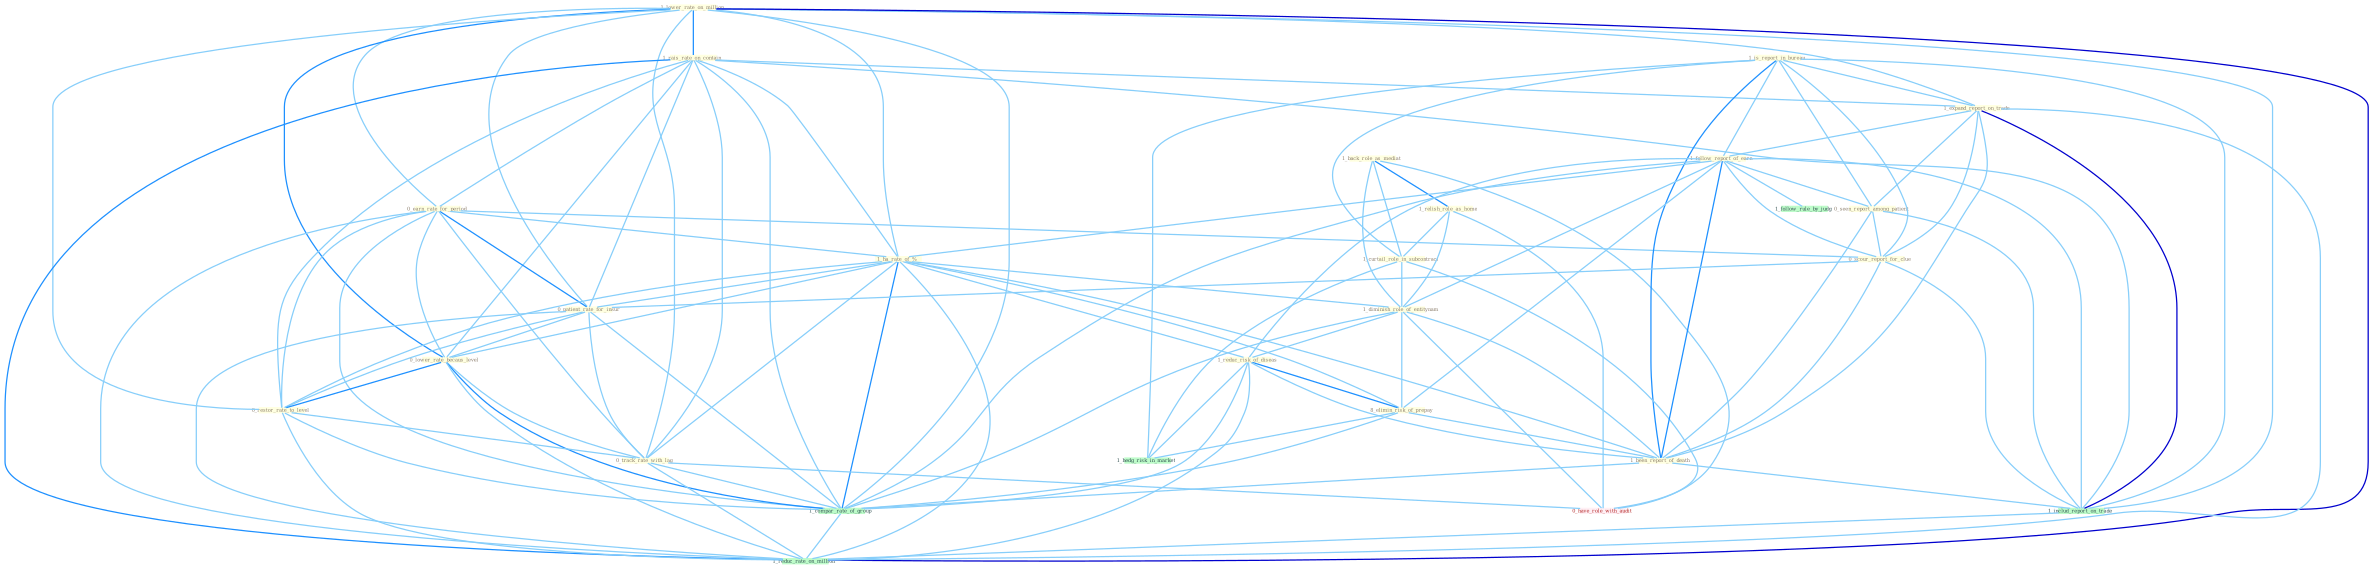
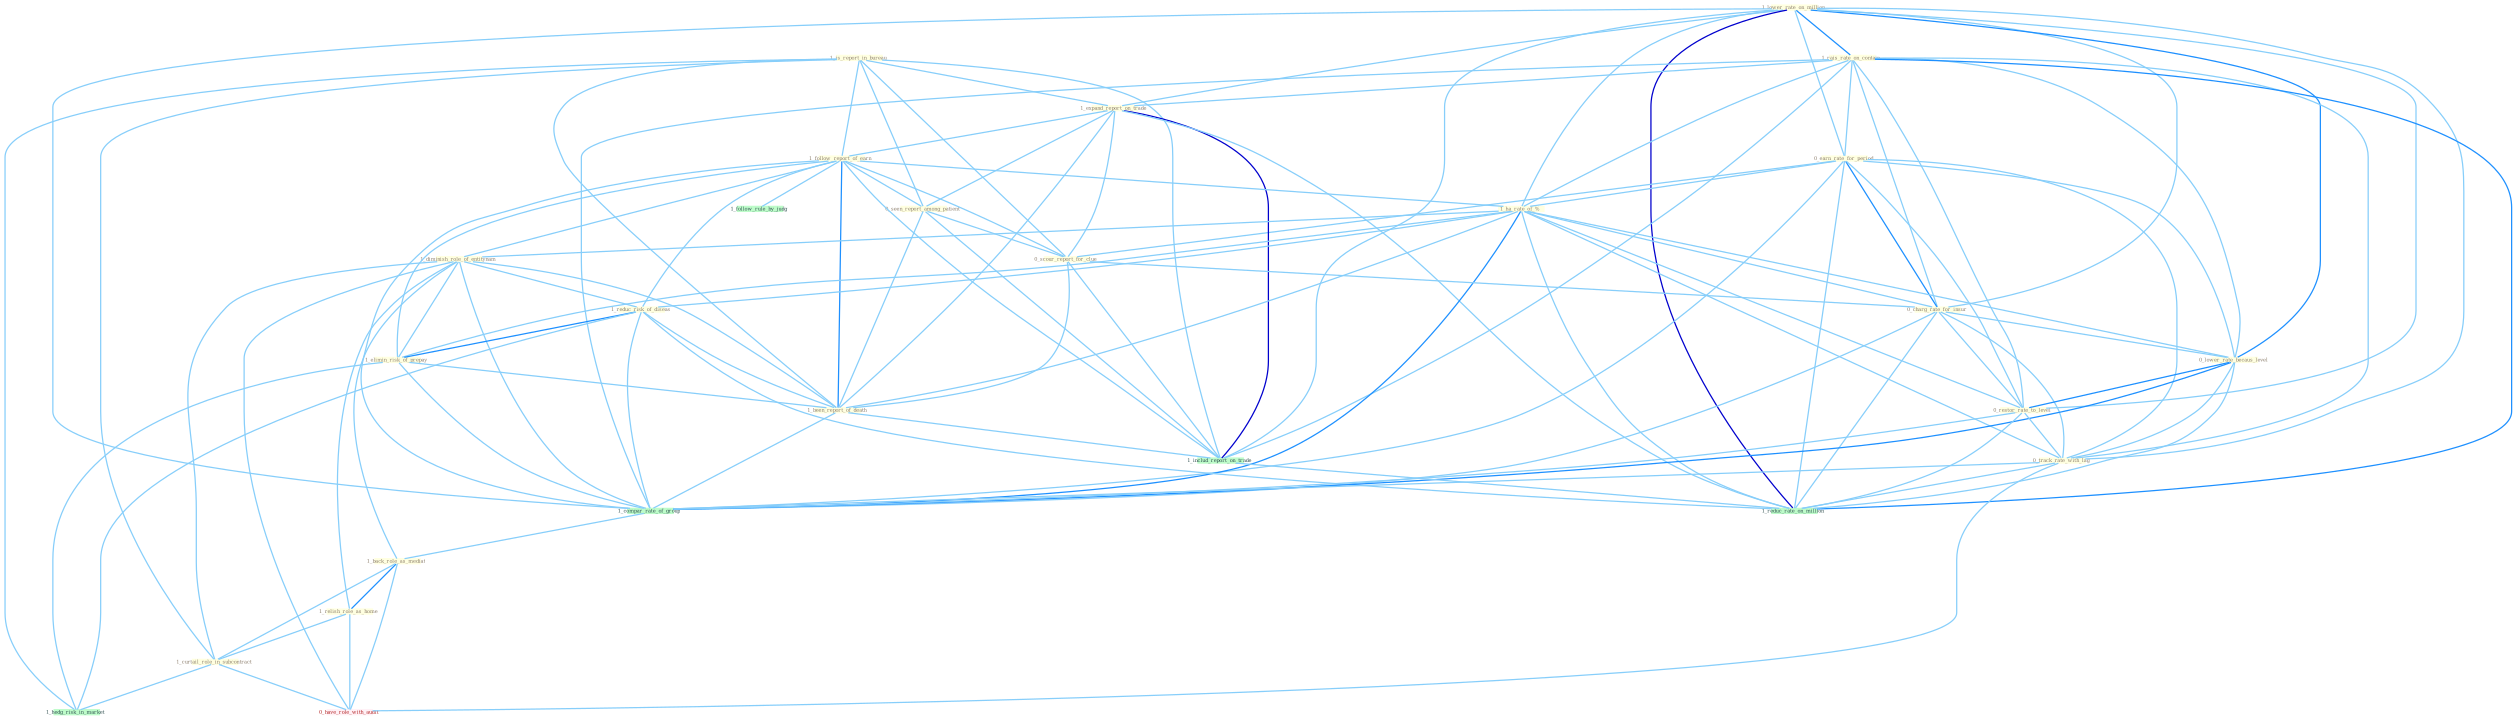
(1655, 239) -> (572, 172)
(589, 310) -> (1938, 310)
(1402, 410) -> (398, 360)
(824, 536) -> (524, 536)
